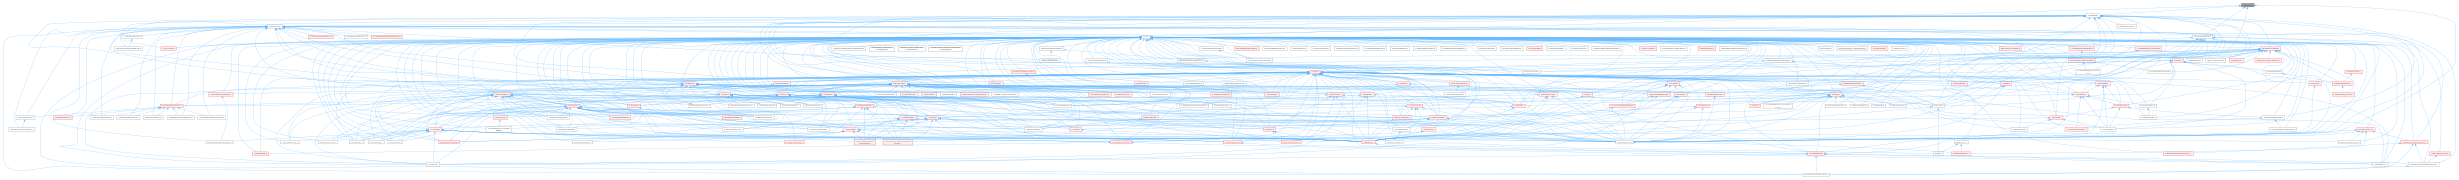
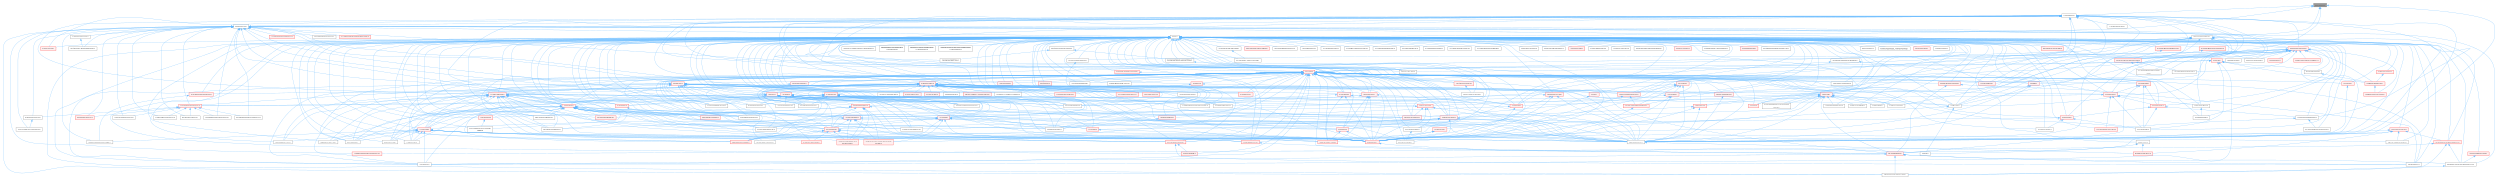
none -> (1434, 49)
(972, 76) -> (959, 76)
